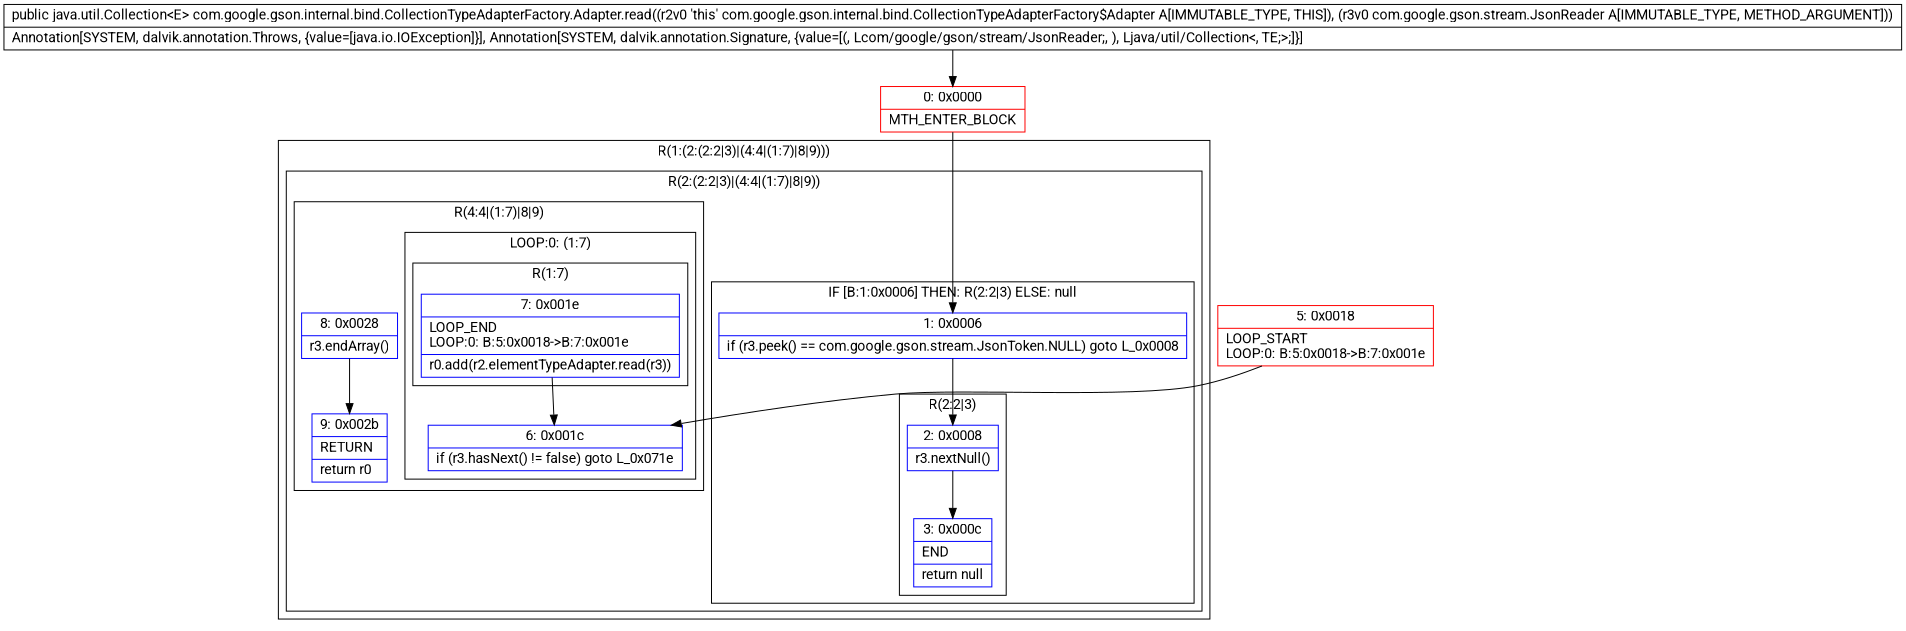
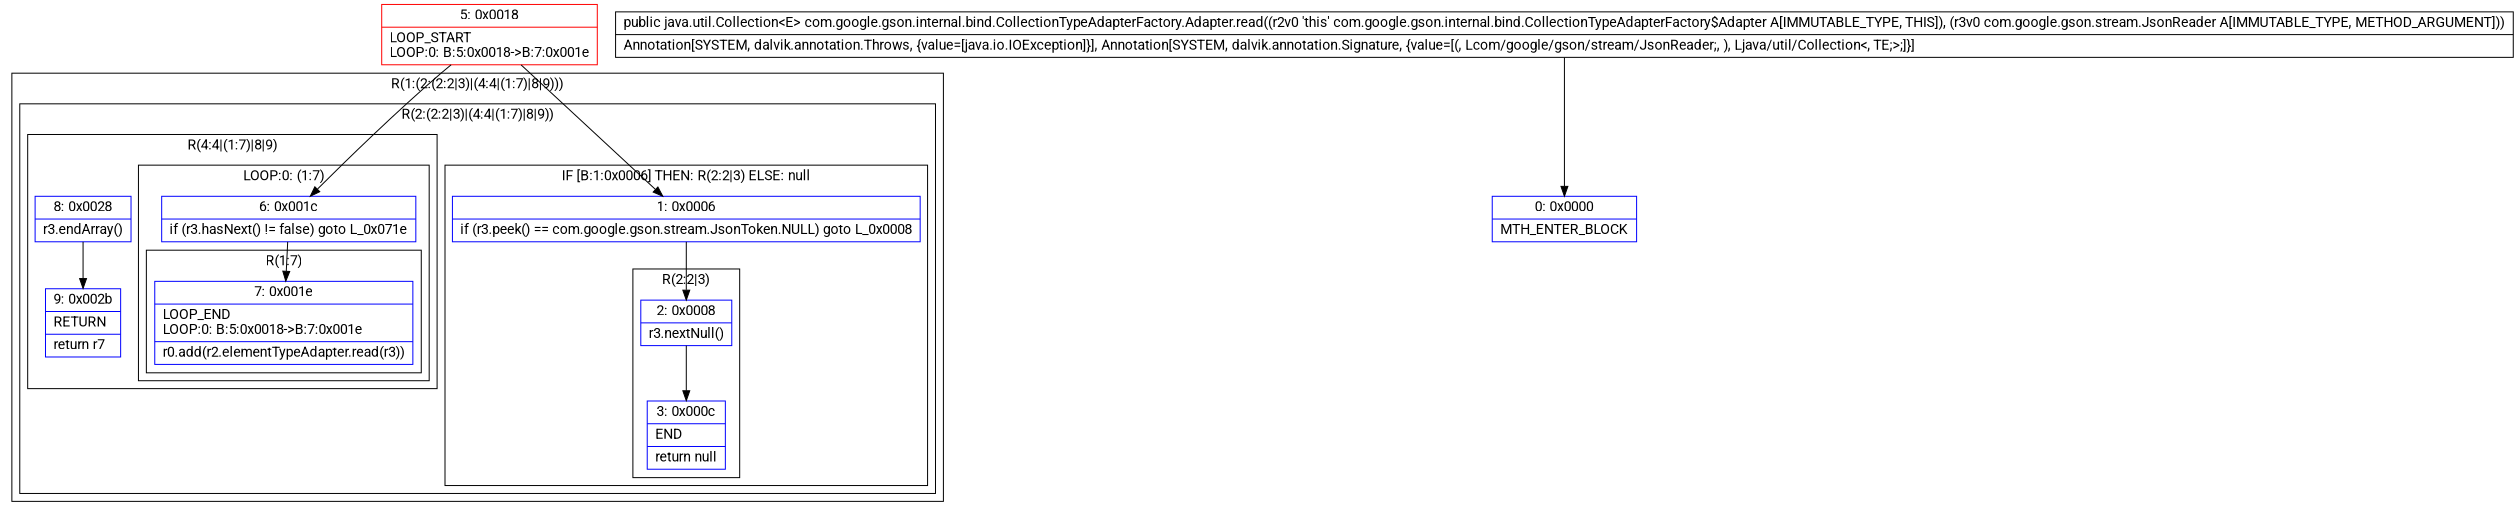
(953, 109) -> (1564, 219)
(953, 217) -> (588, 127)
(553, 396) -> (287, 256)
(346, 470) -> (79, 345)
